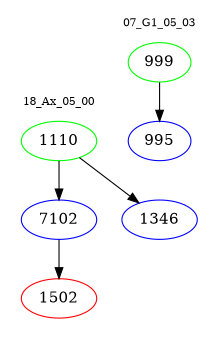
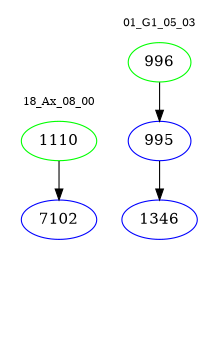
(160, 24) -> (160, 24)
(160, 62) -> (160, 62)
(59, 102) -> (59, 102)
(98, 172) -> (160, 175)
(59, 298) -> none
